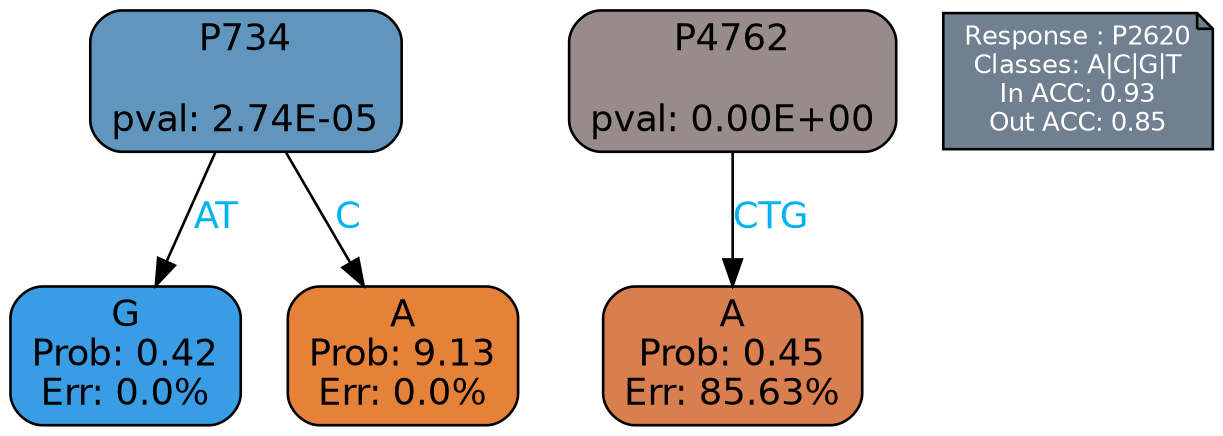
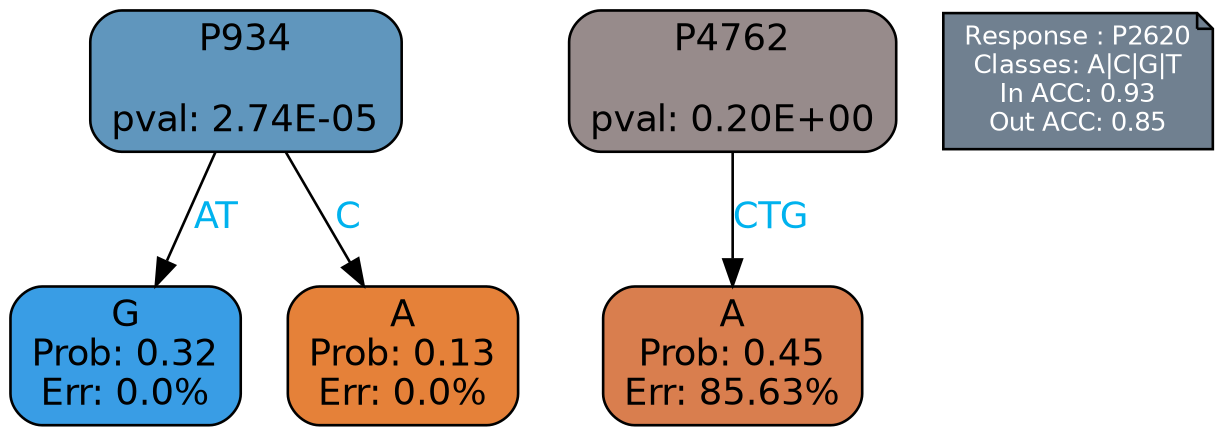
(246, 81) -> (246, 81)
(733, 81) -> (733, 81)
(126, 356) -> (126, 356)
(403, 356) -> (403, 356)
